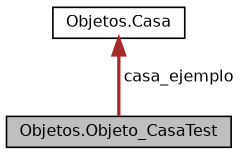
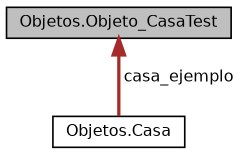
(119, 86) -> (119, 86)
